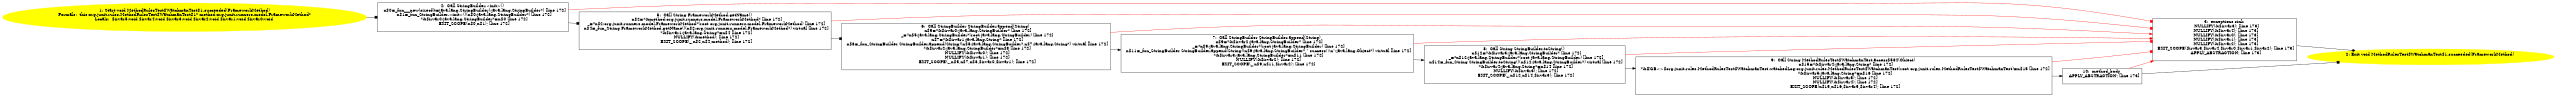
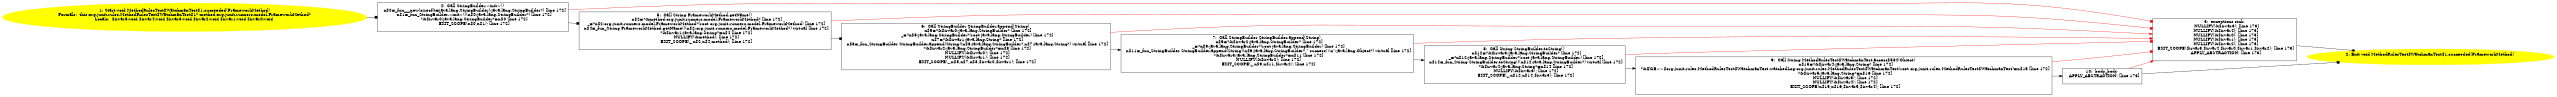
(2102, 76) -> (2102, 76)
